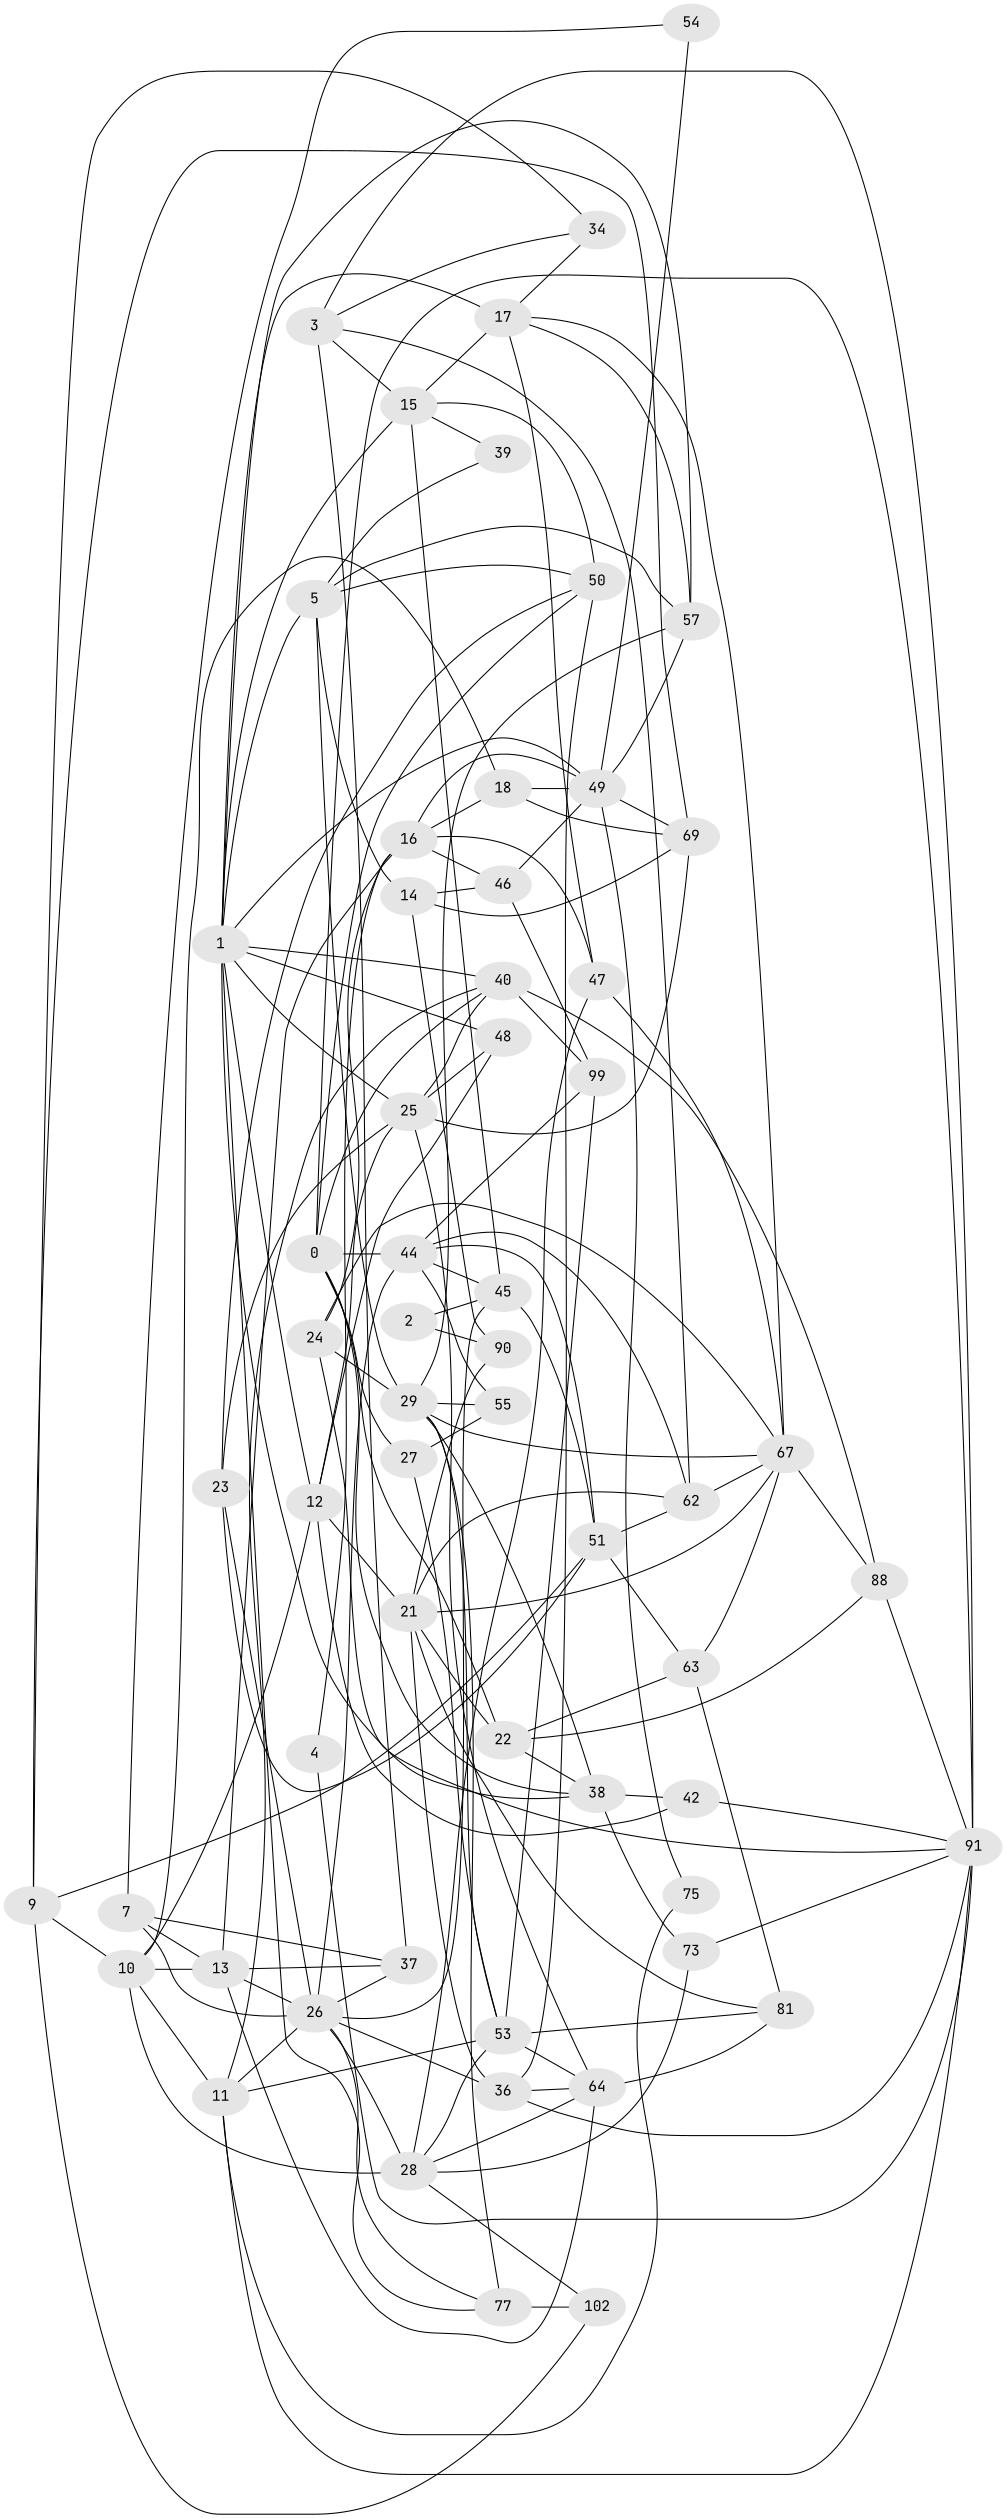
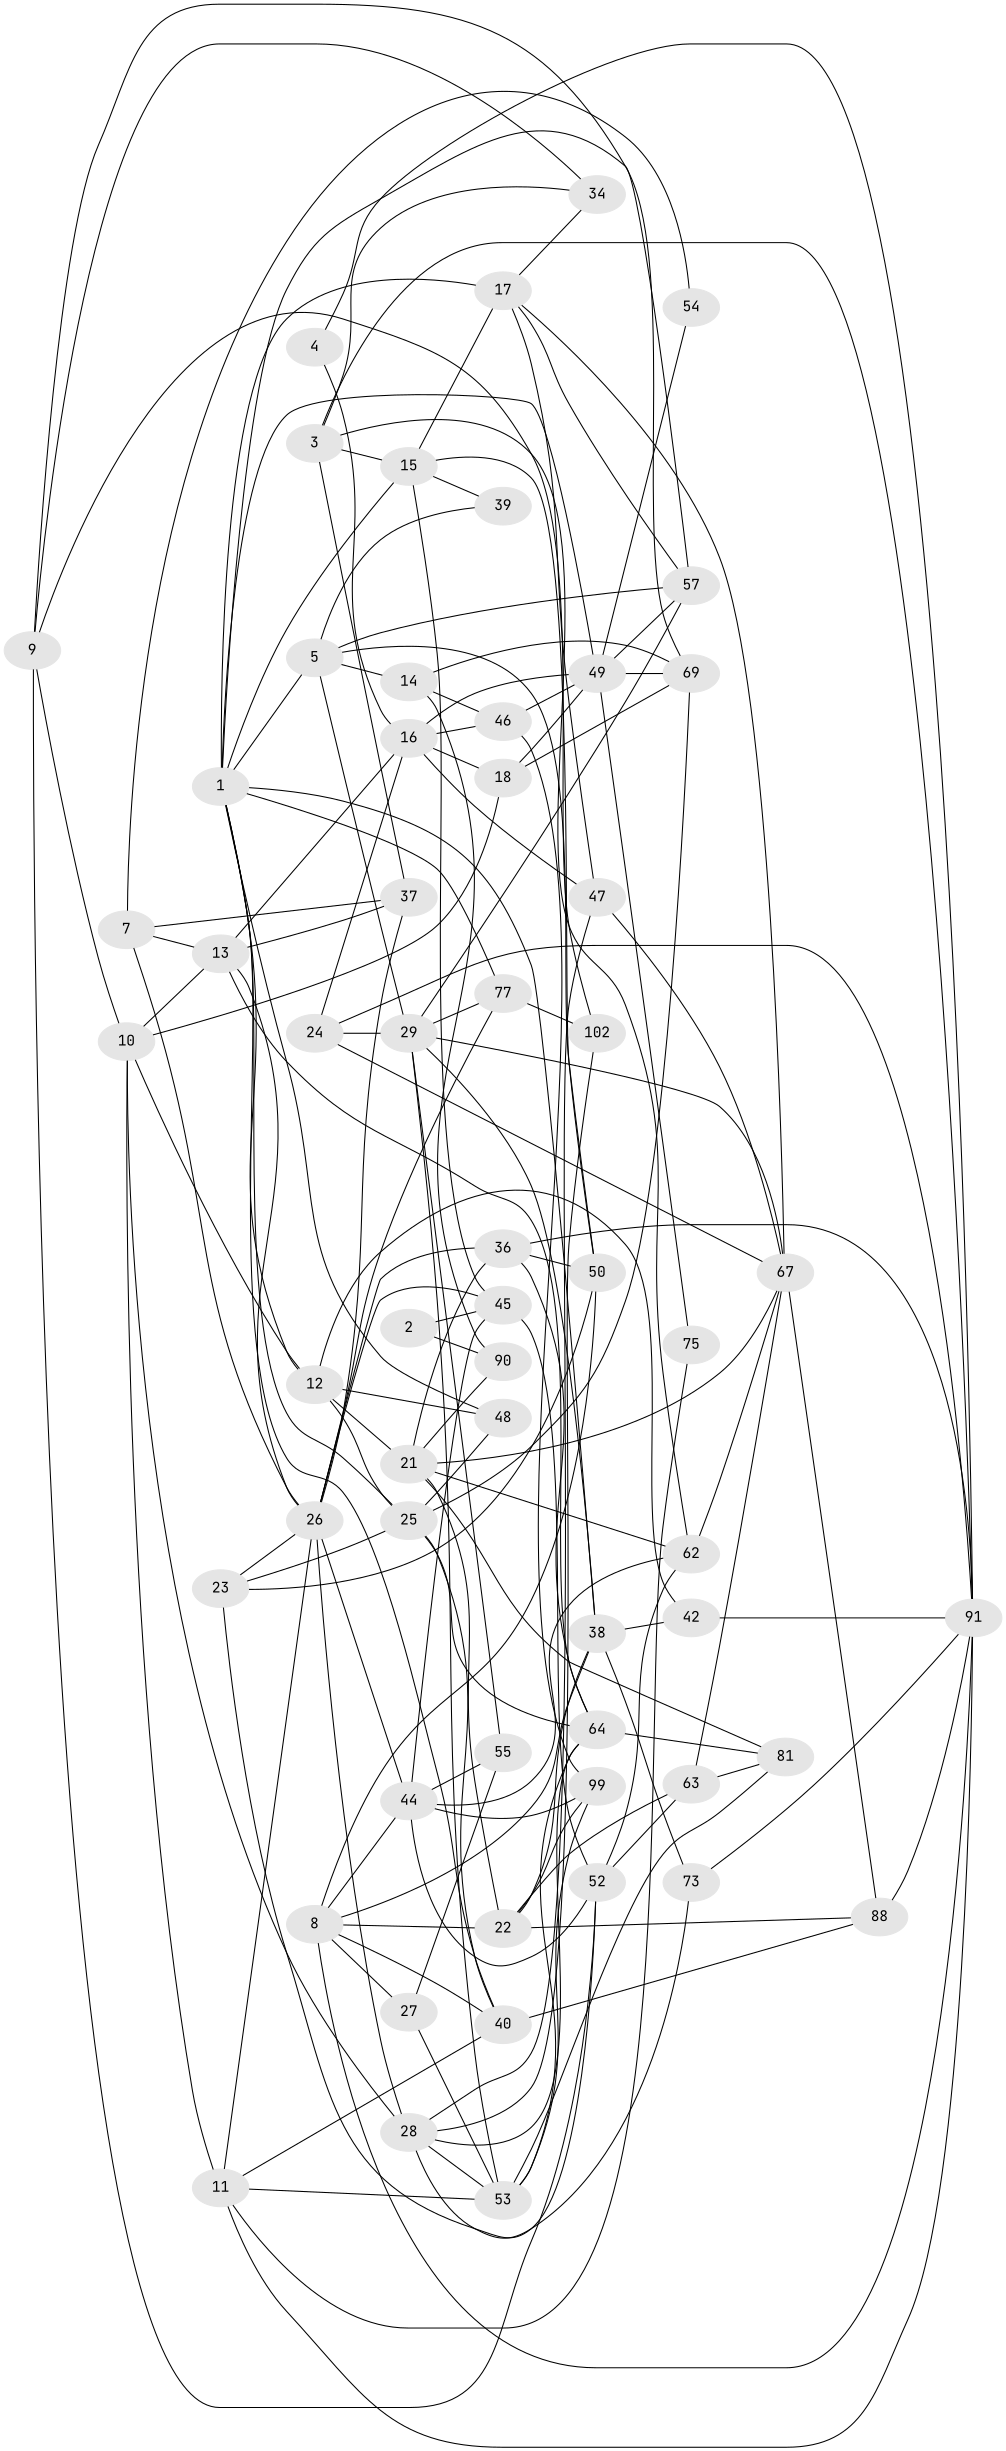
(550, 1029) -> (550, 1857)
(315, 1254) -> (315, 1924)
(597, 1542) -> (597, 1882)
